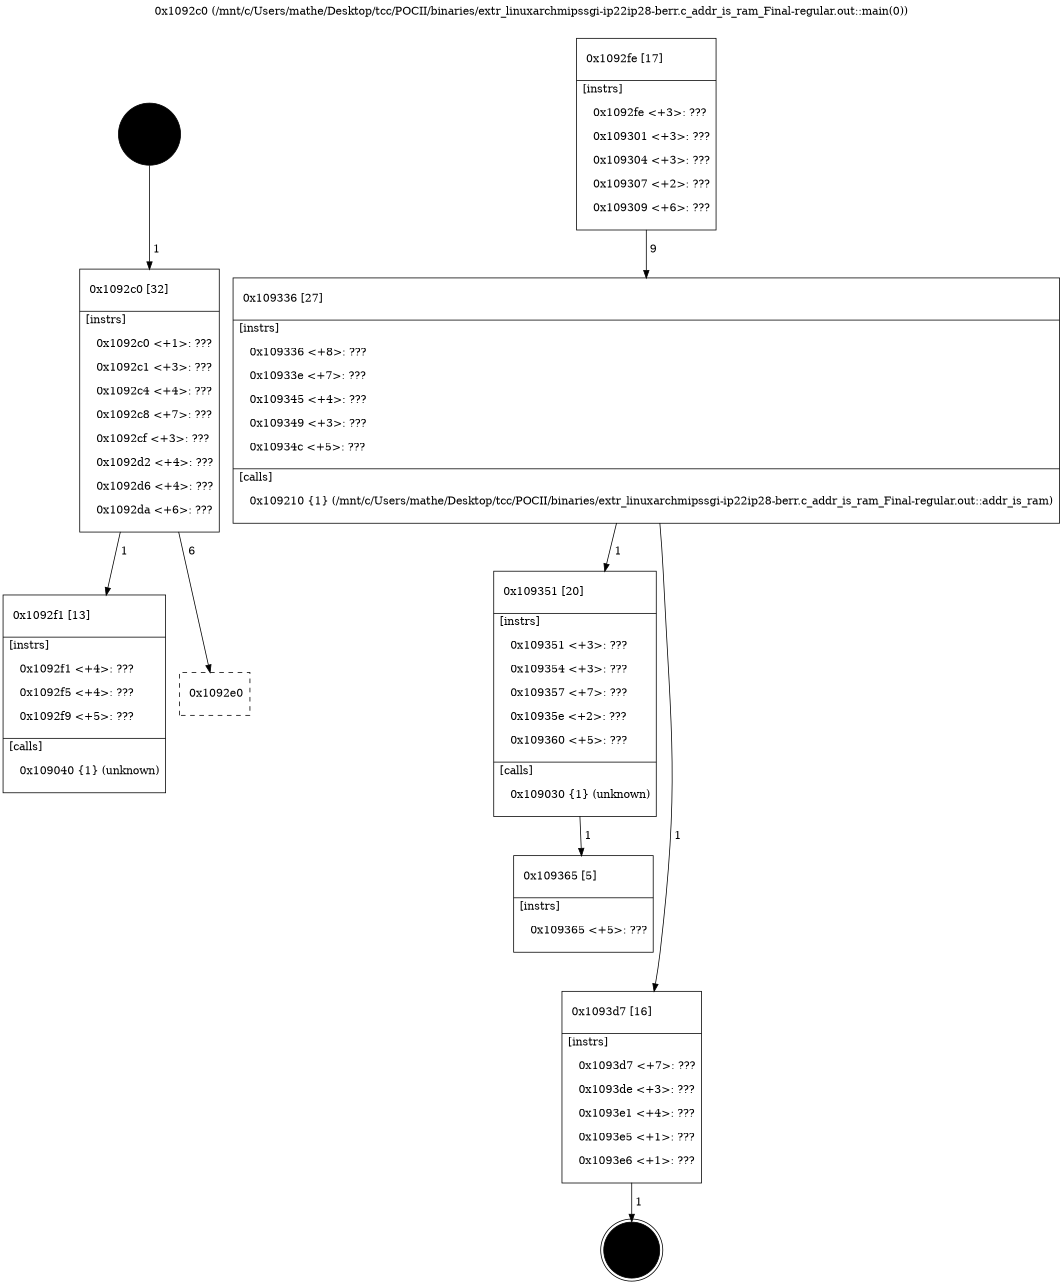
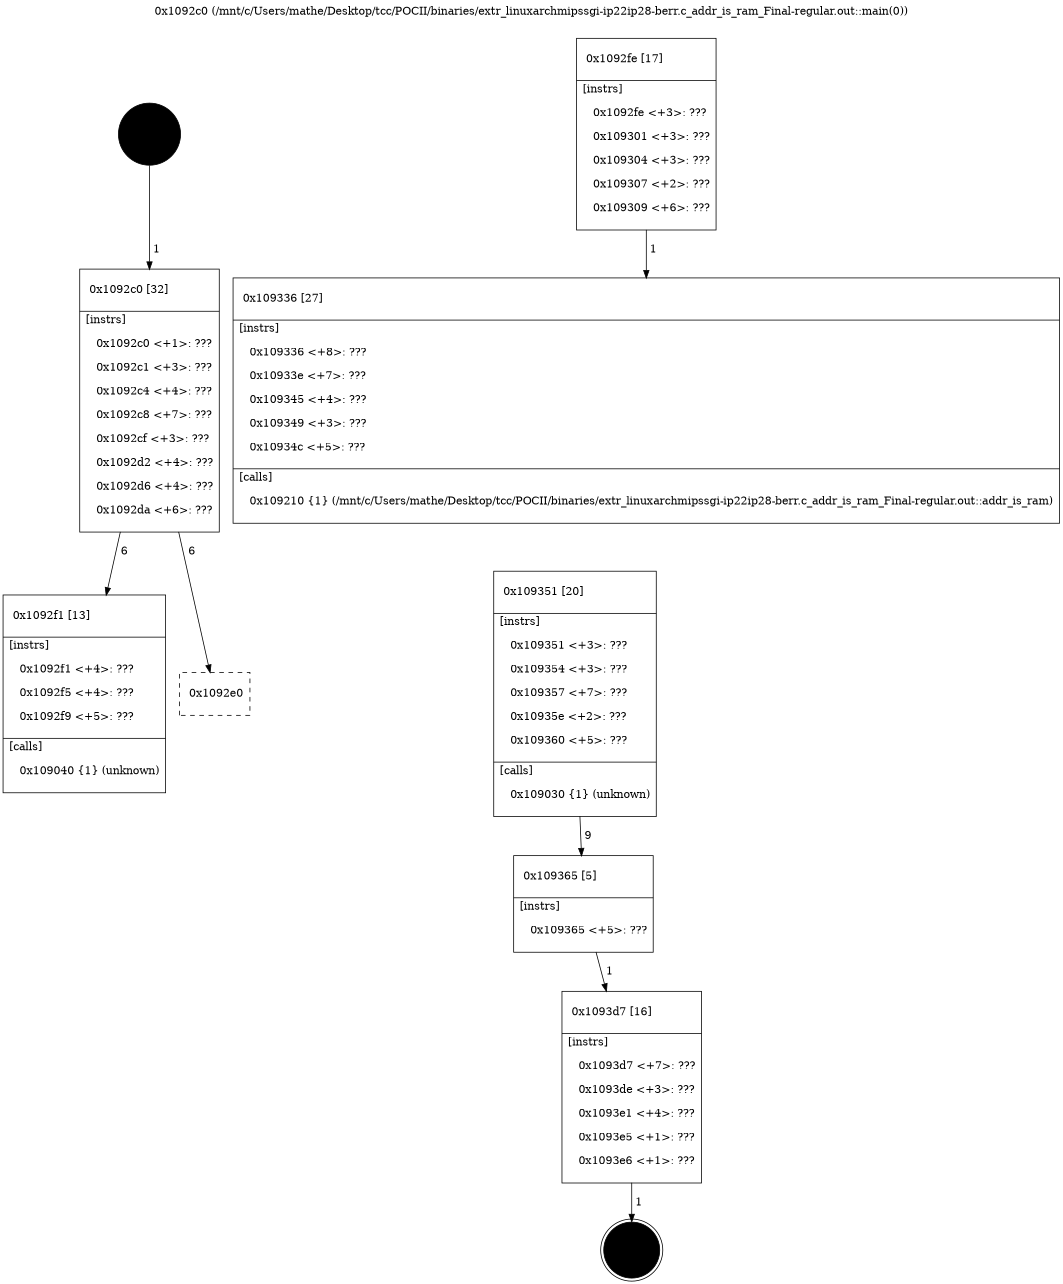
(652, 250) -> (652, 250)
(612, 543) -> none
(123, 552) -> (123, 552)
(672, 754) -> (600, 968)
(586, 836) -> (586, 836)
